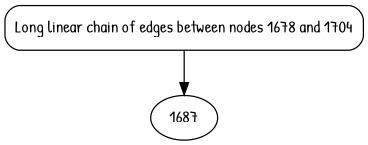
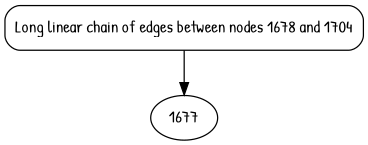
(184, 118) -> (184, 118)
